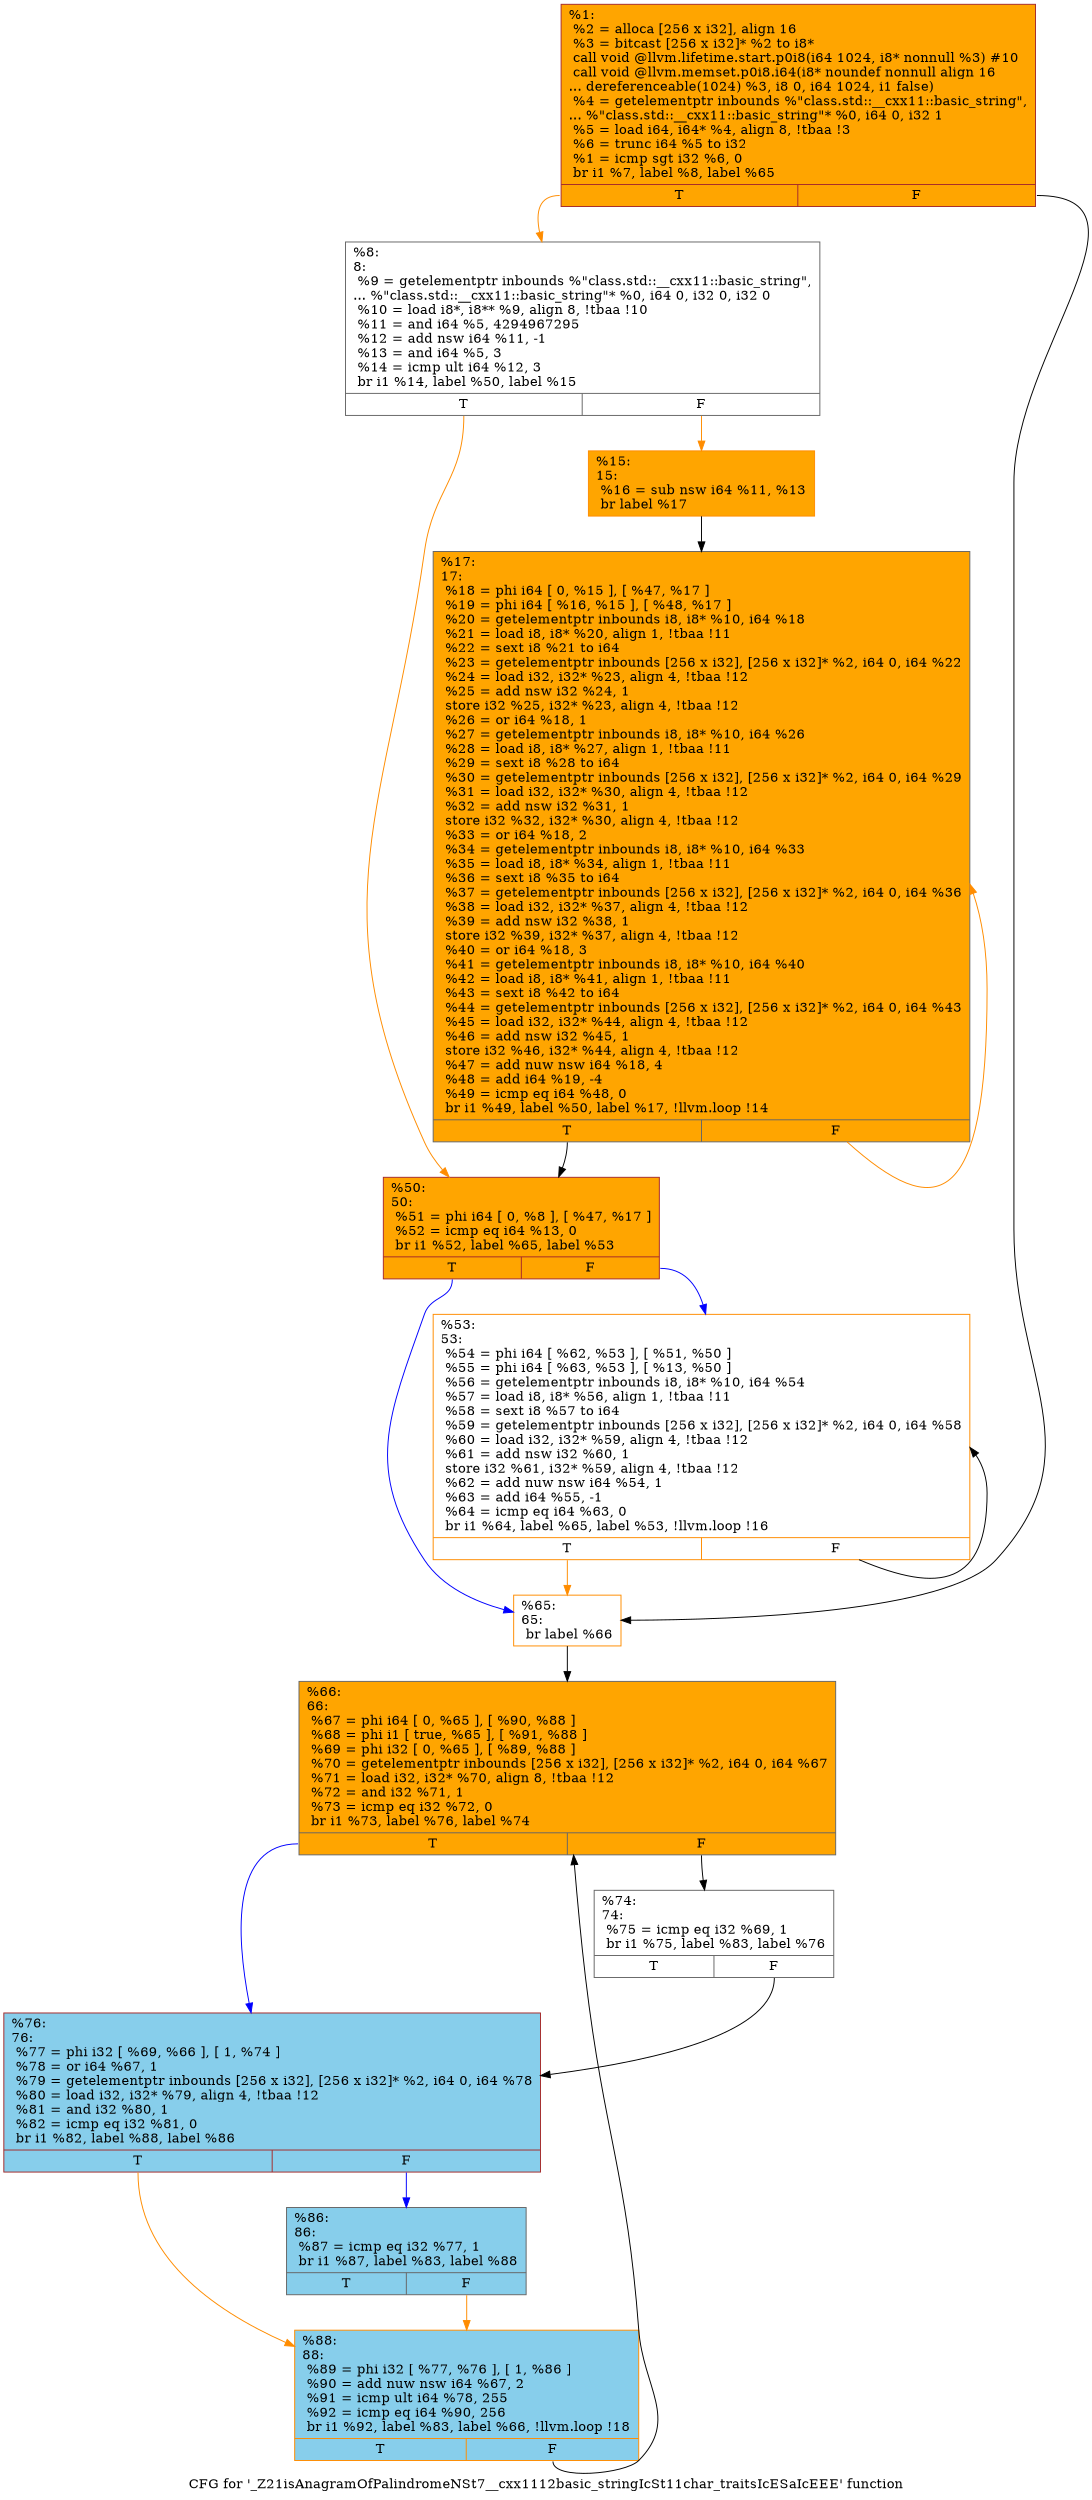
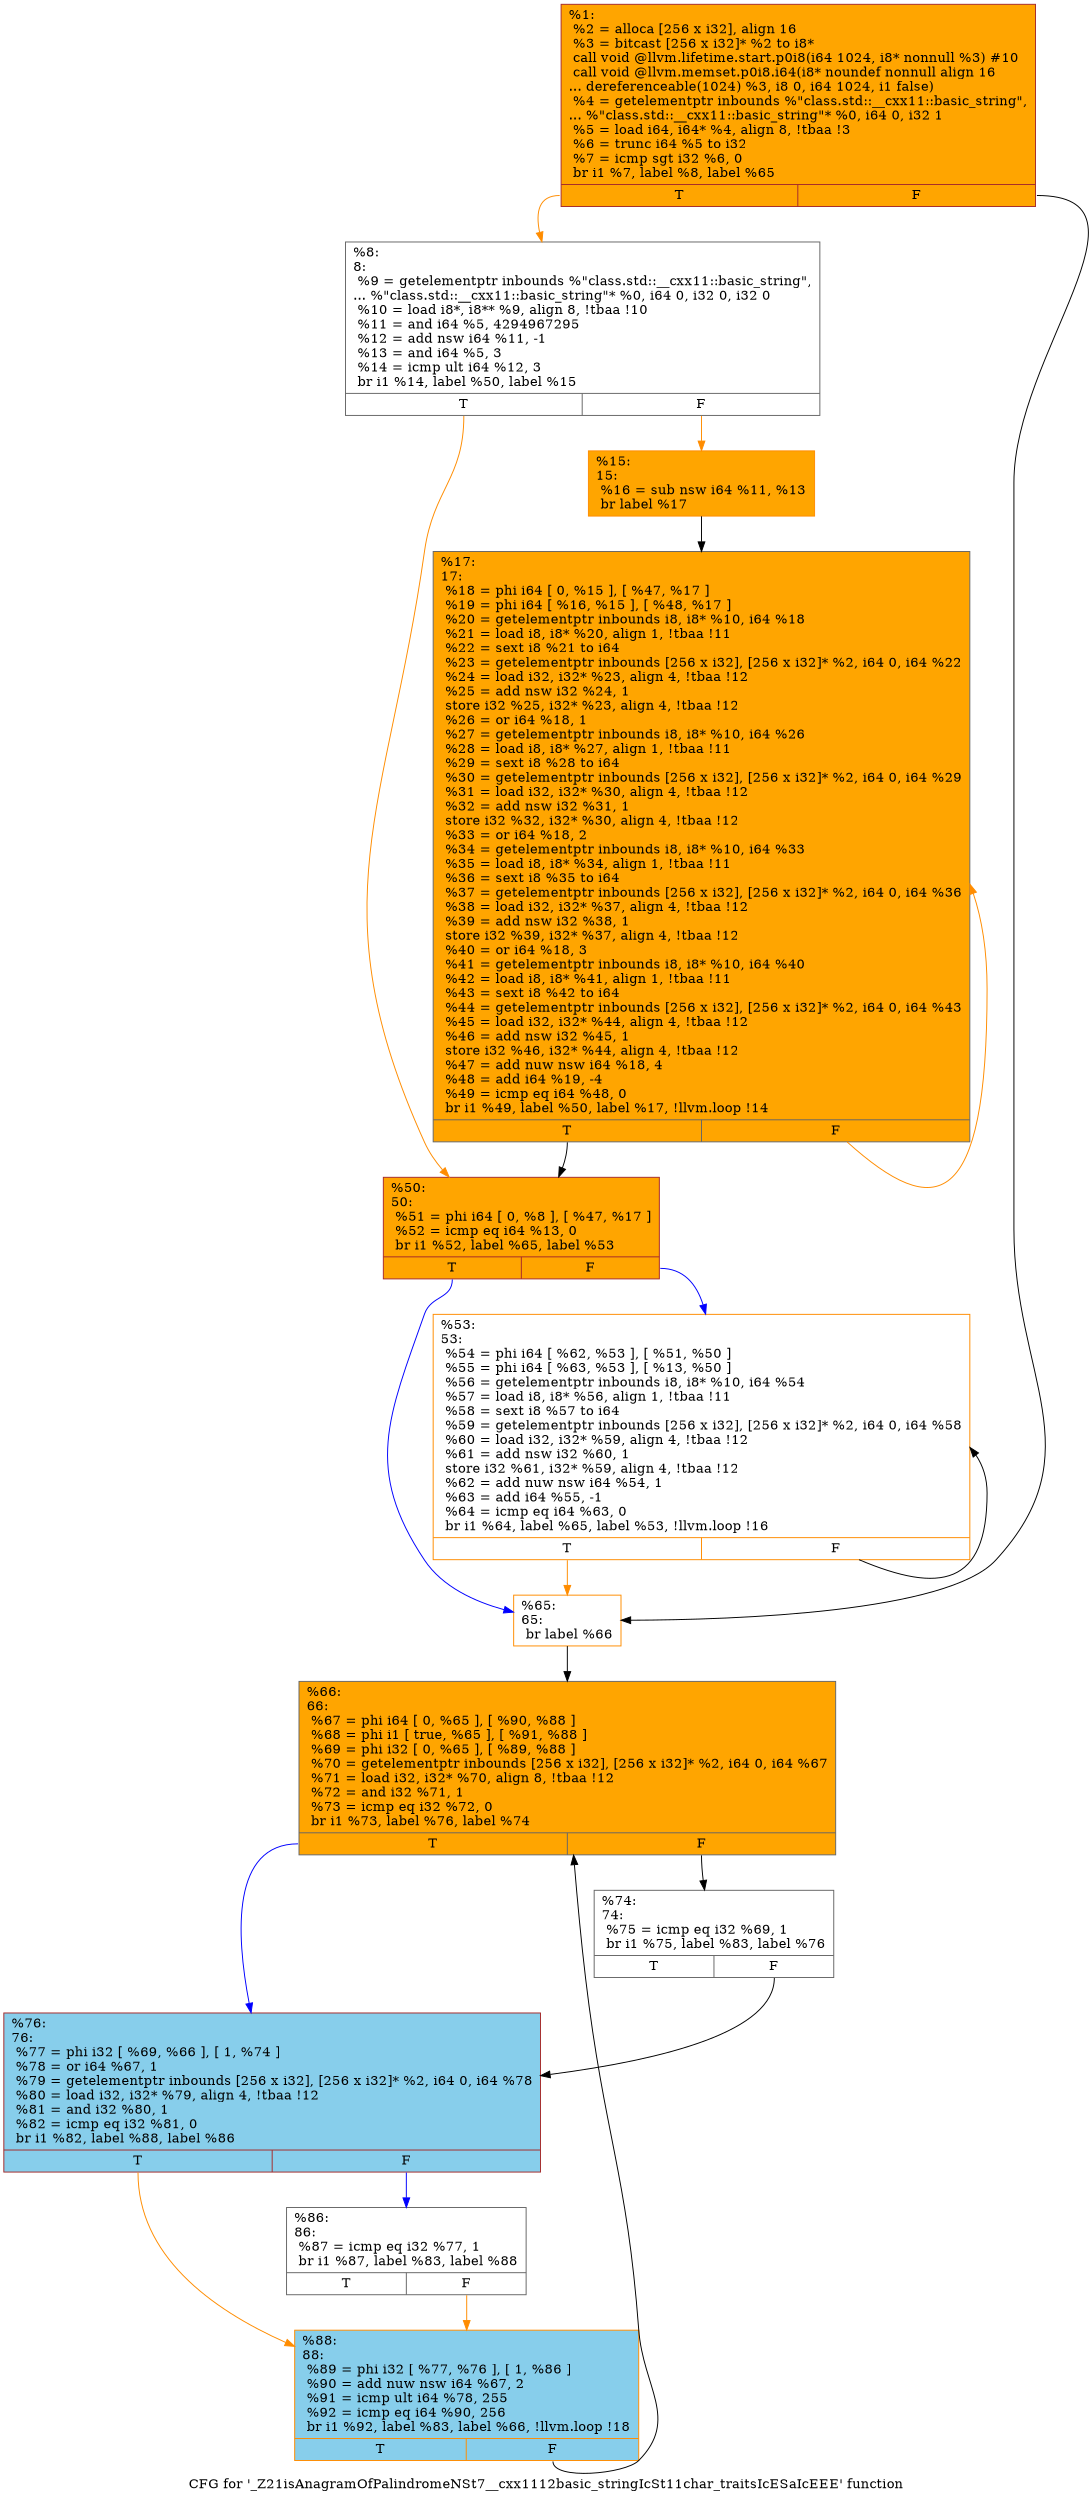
(656, 159) -> (656, 159)
(406, 2251) -> (406, 2251)
